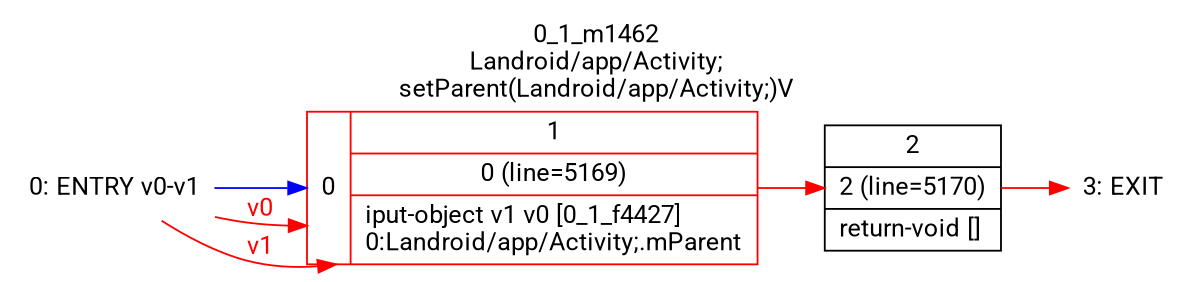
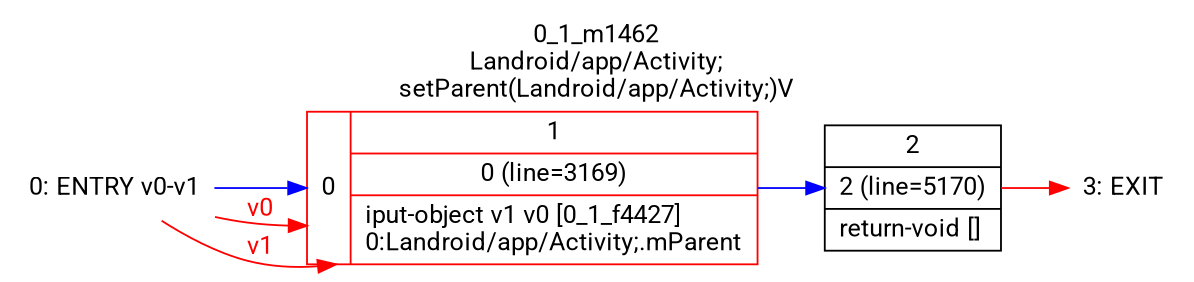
(554, 173) -> (554, 173)
(782, 188) -> (782, 188)
